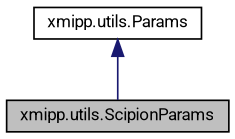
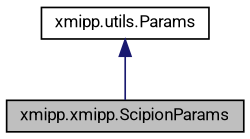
(118, 116) -> (125, 116)
